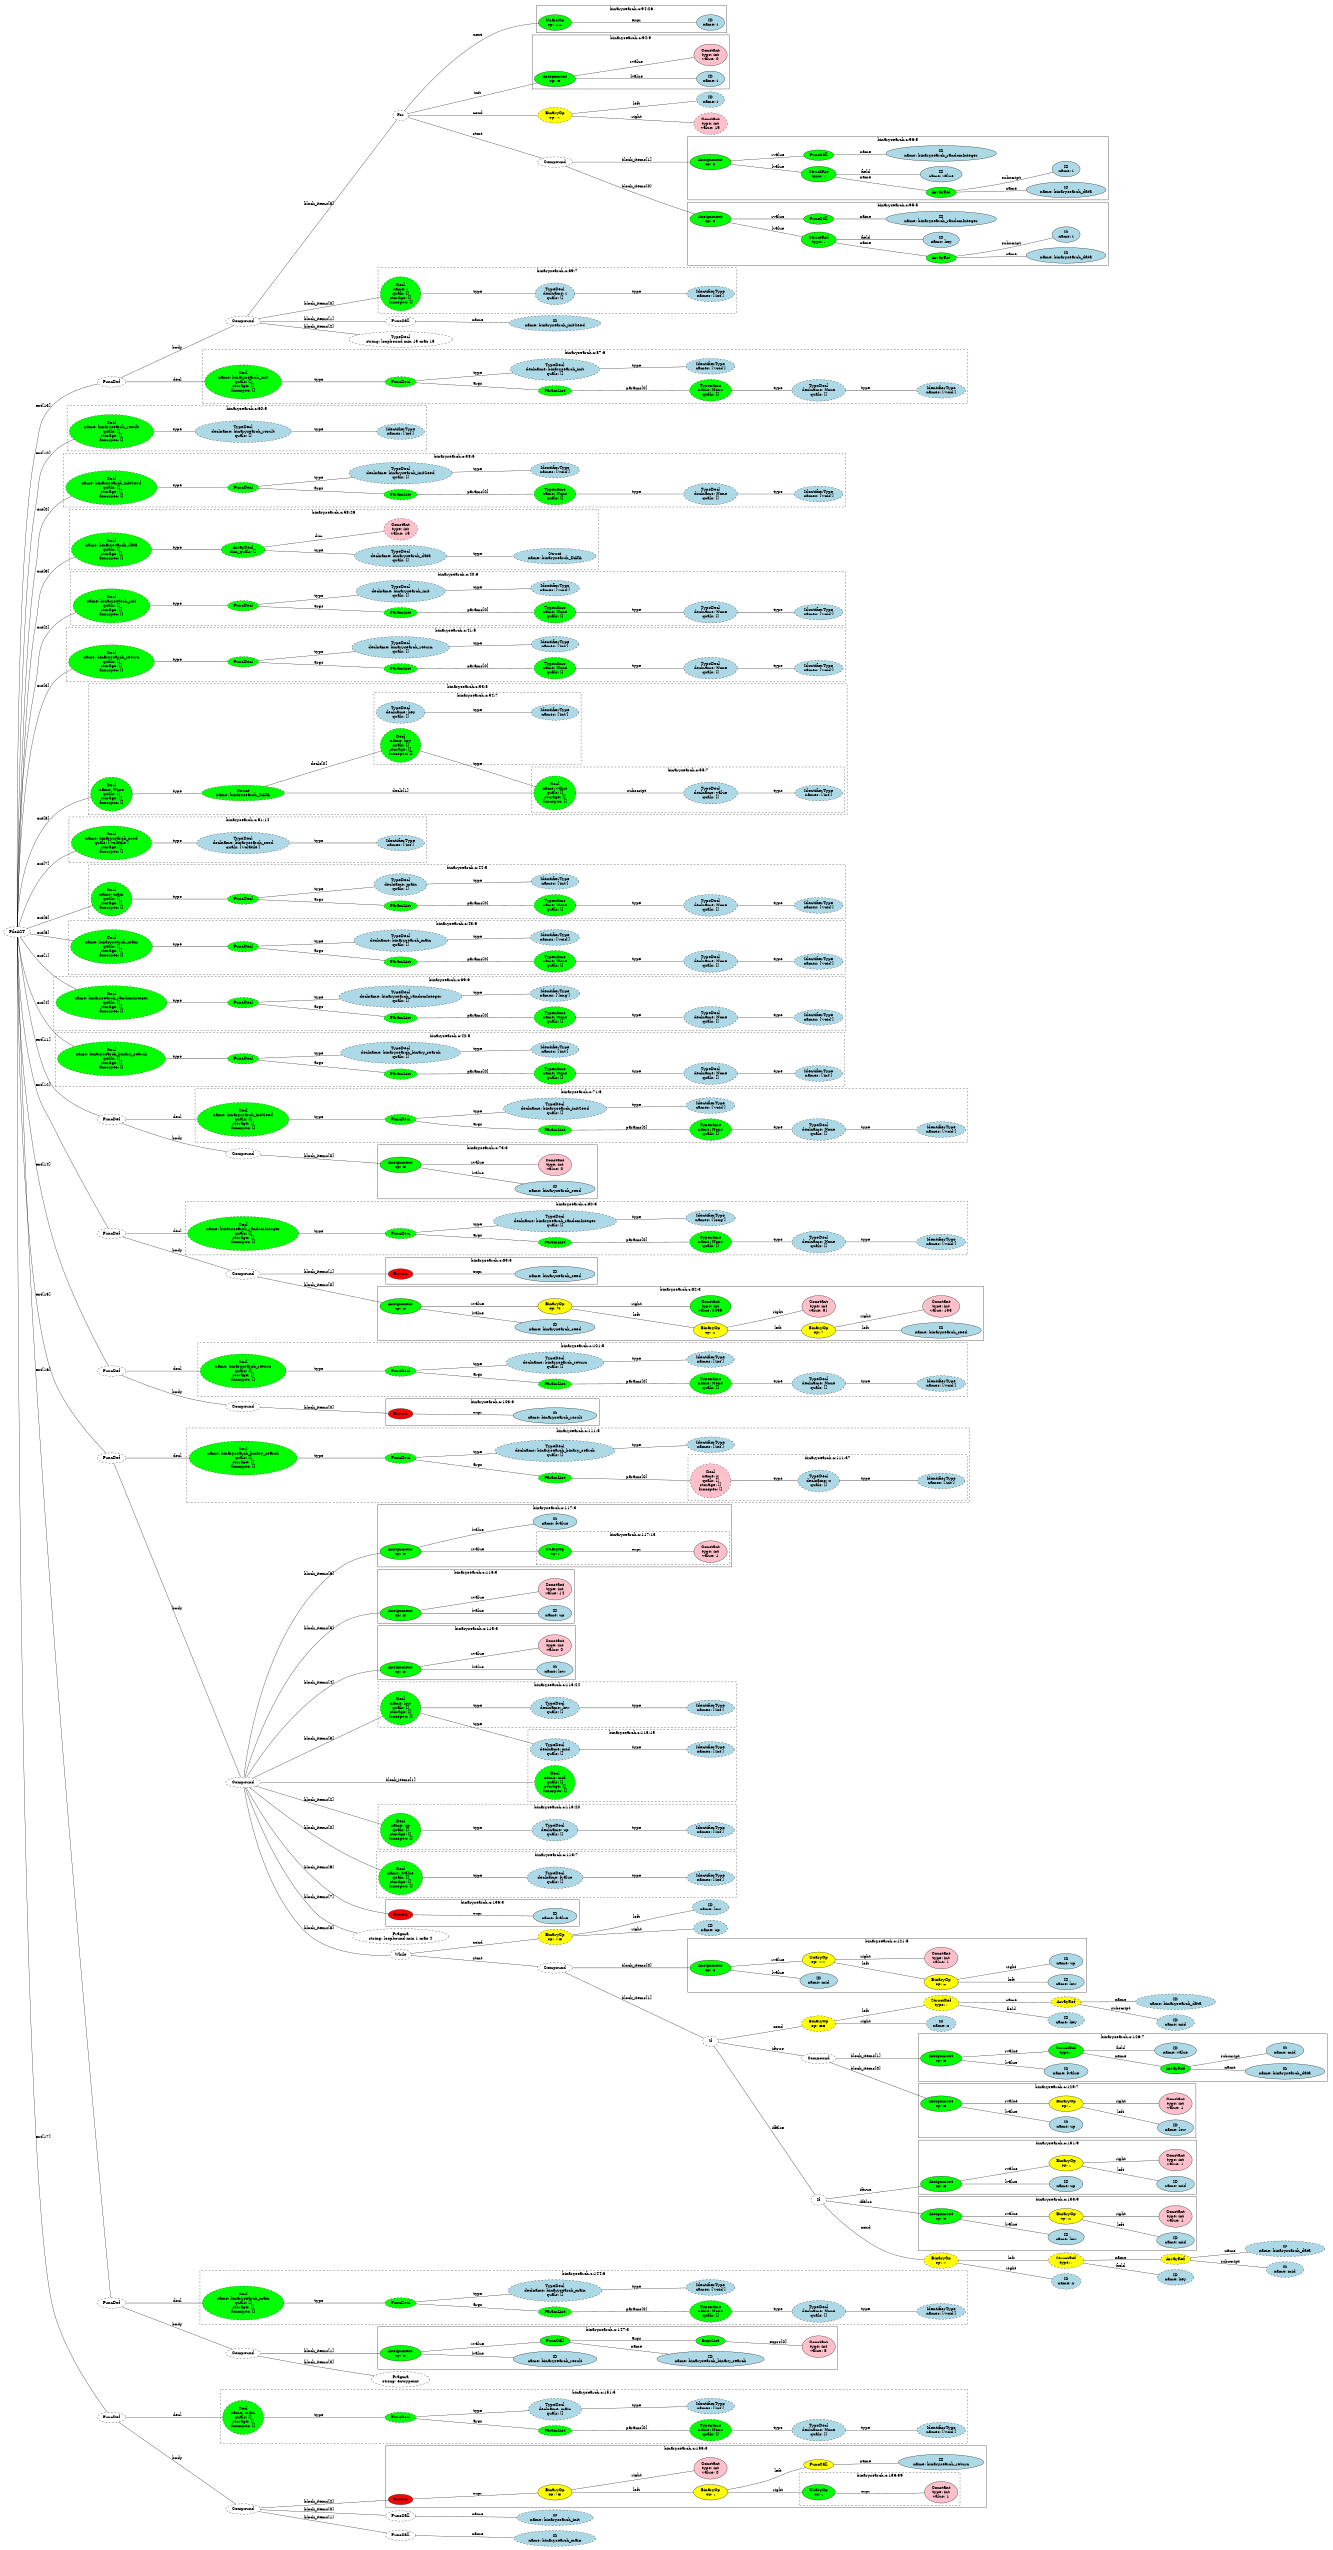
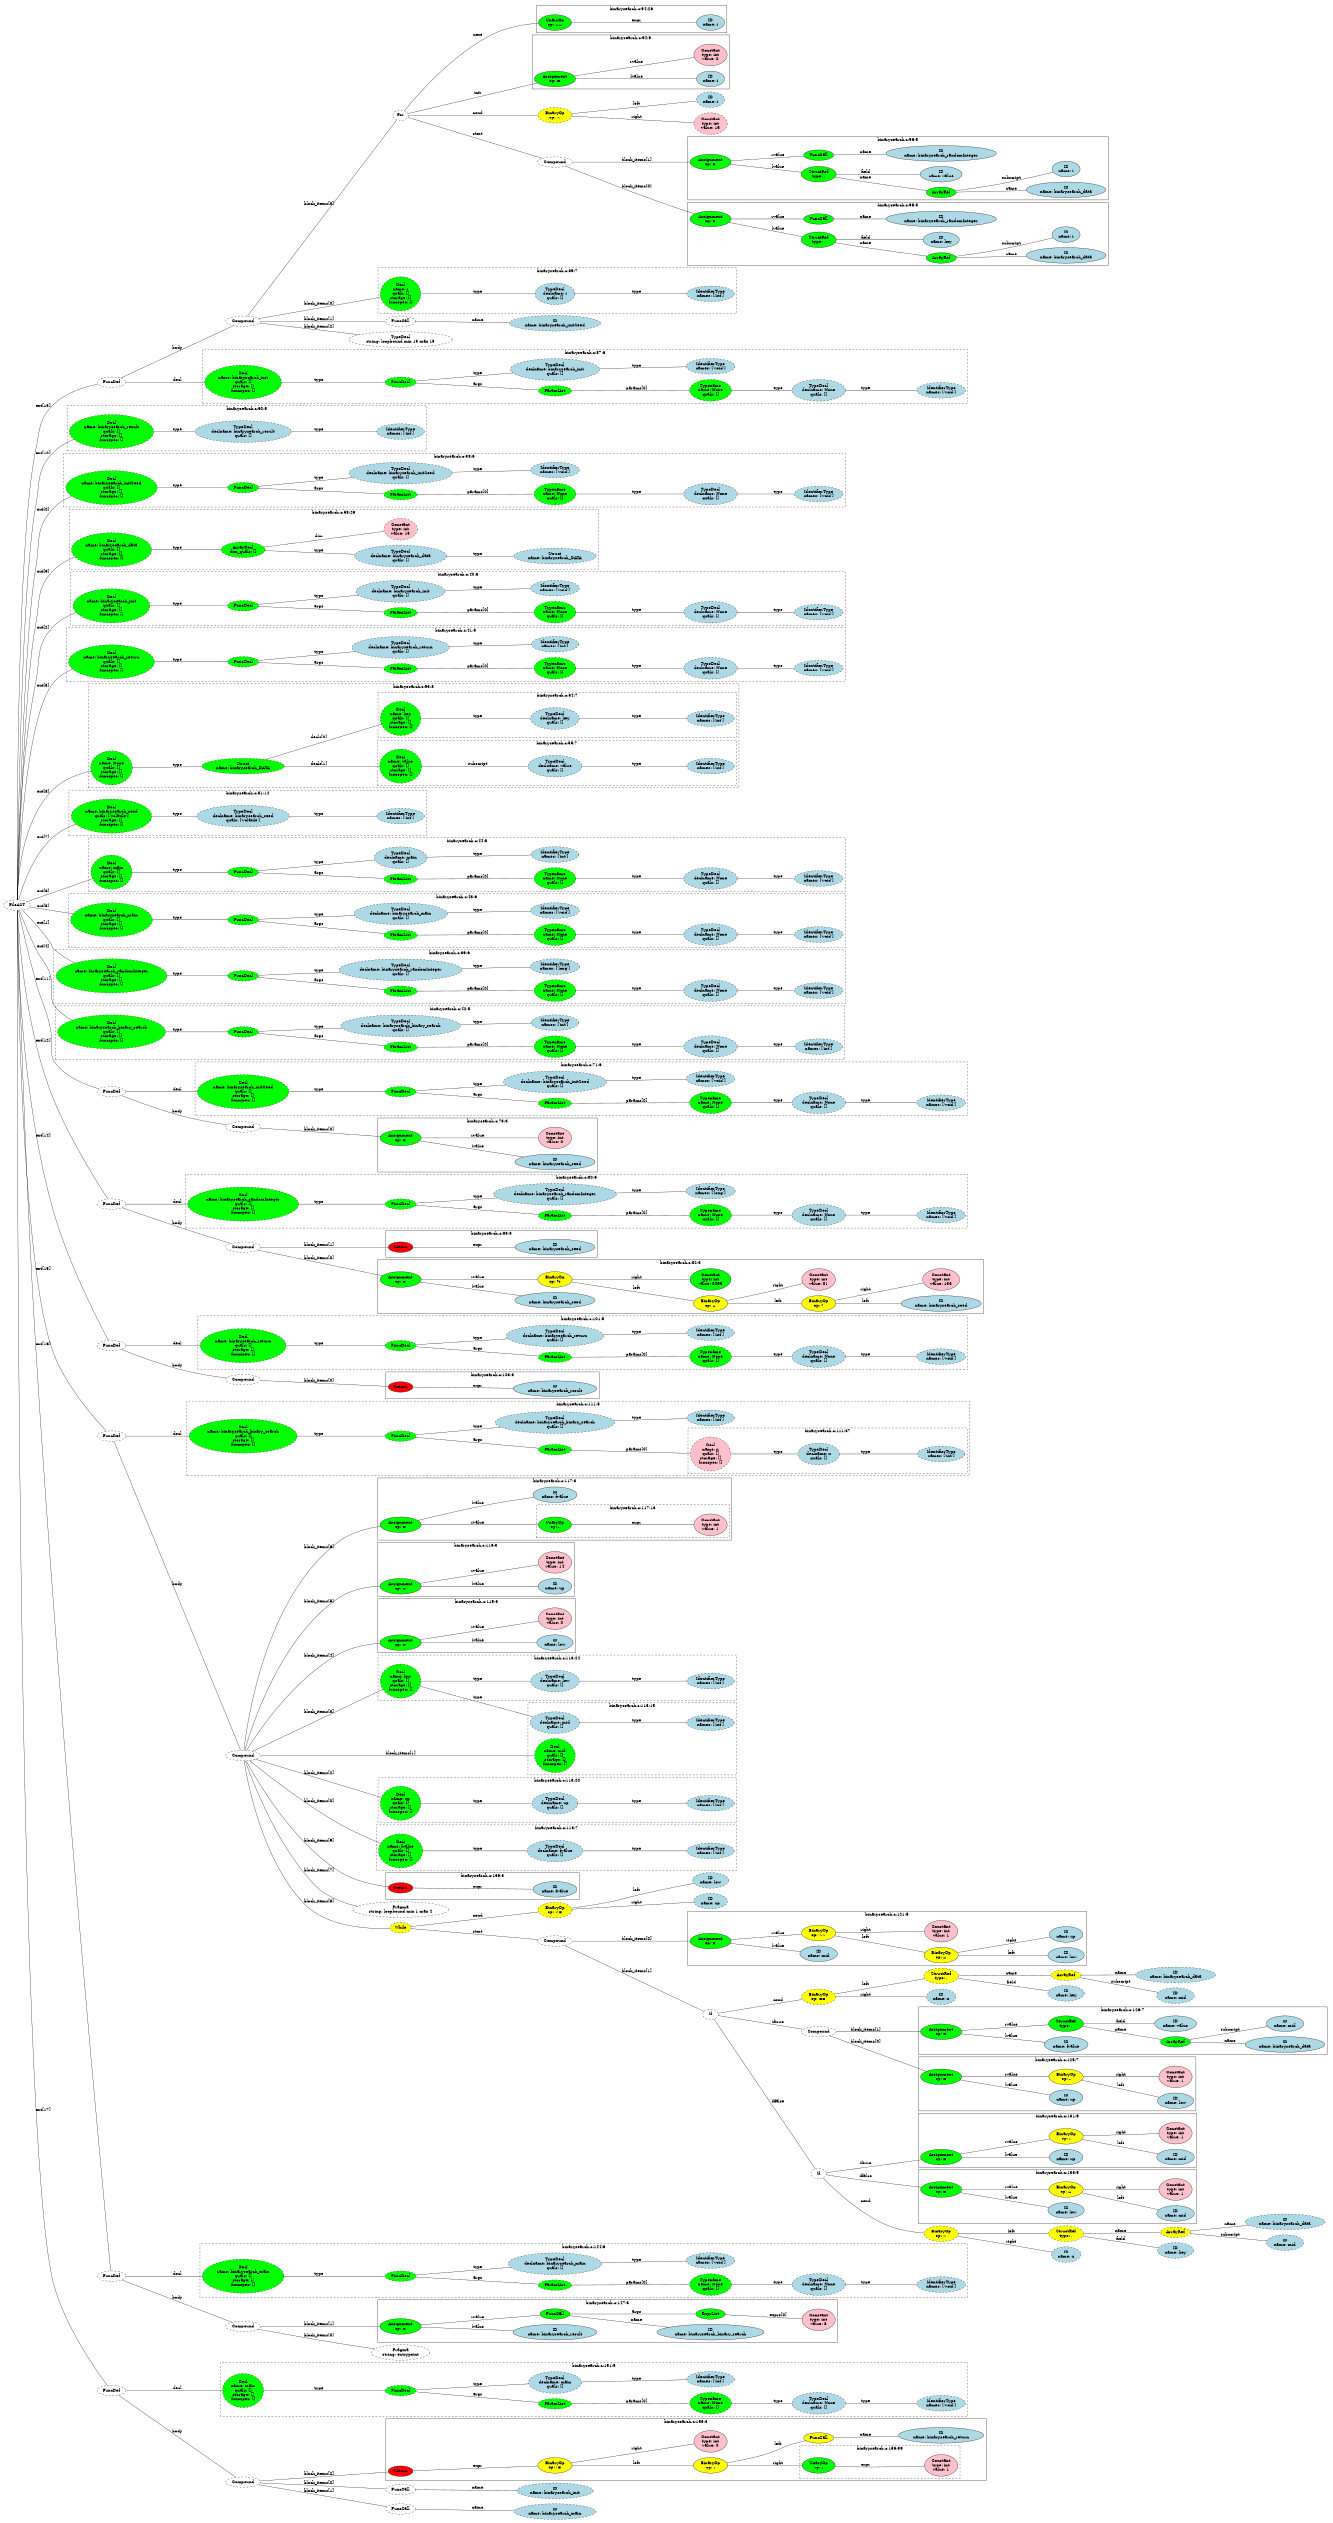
(478, 768) -> (476, 718)
(401, 1955) -> (401, 1928)
(819, 1960) -> (819, 1933)
